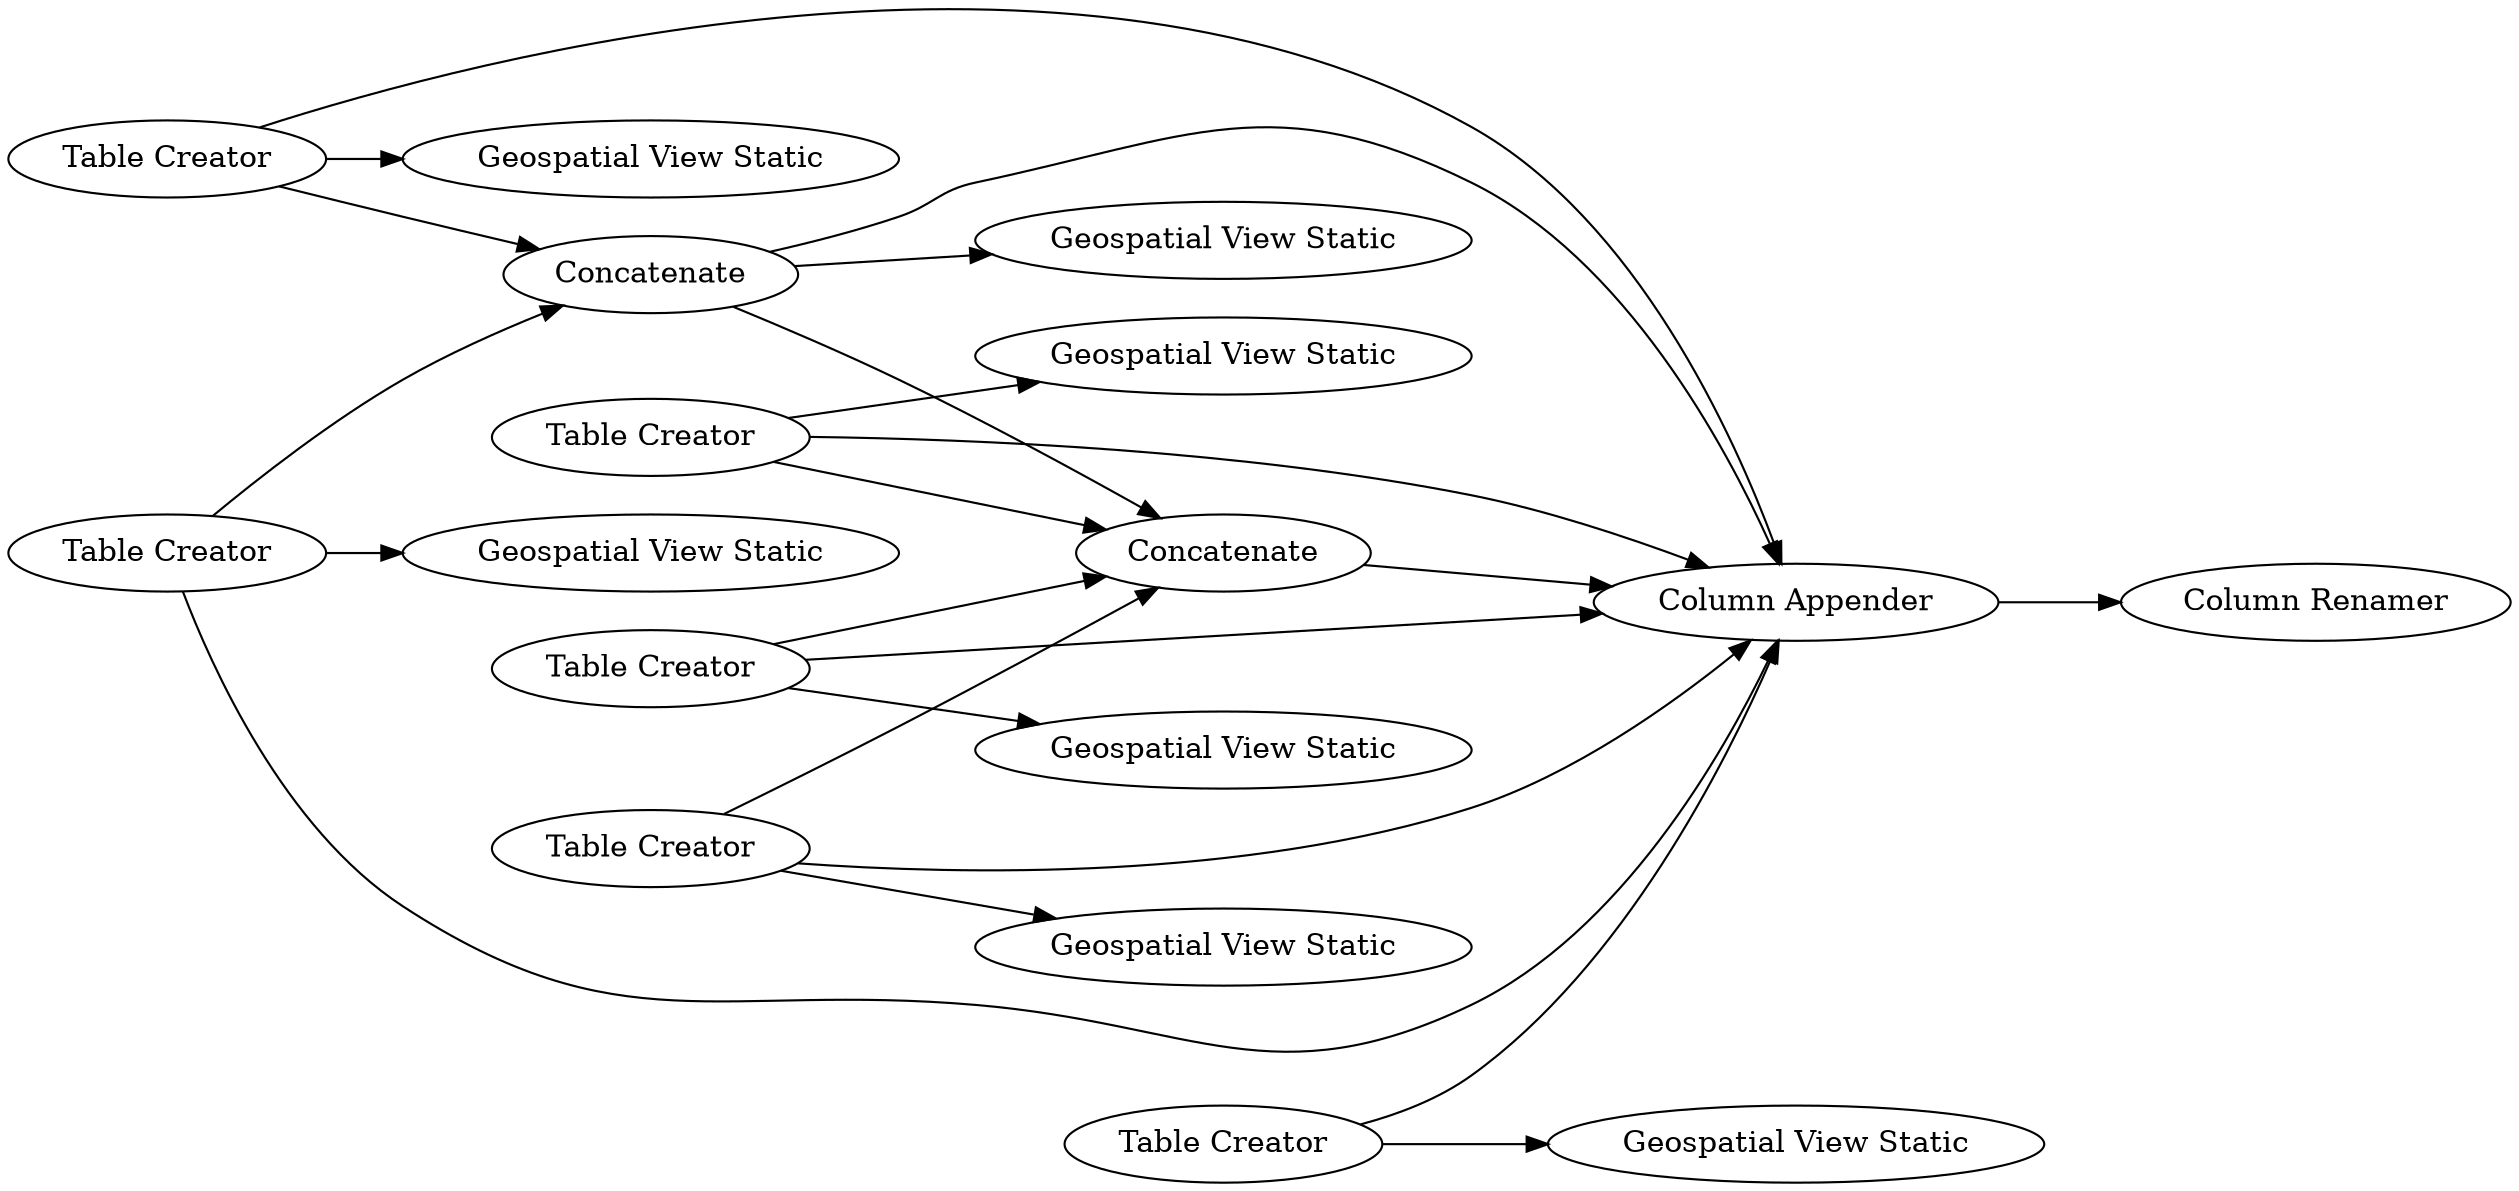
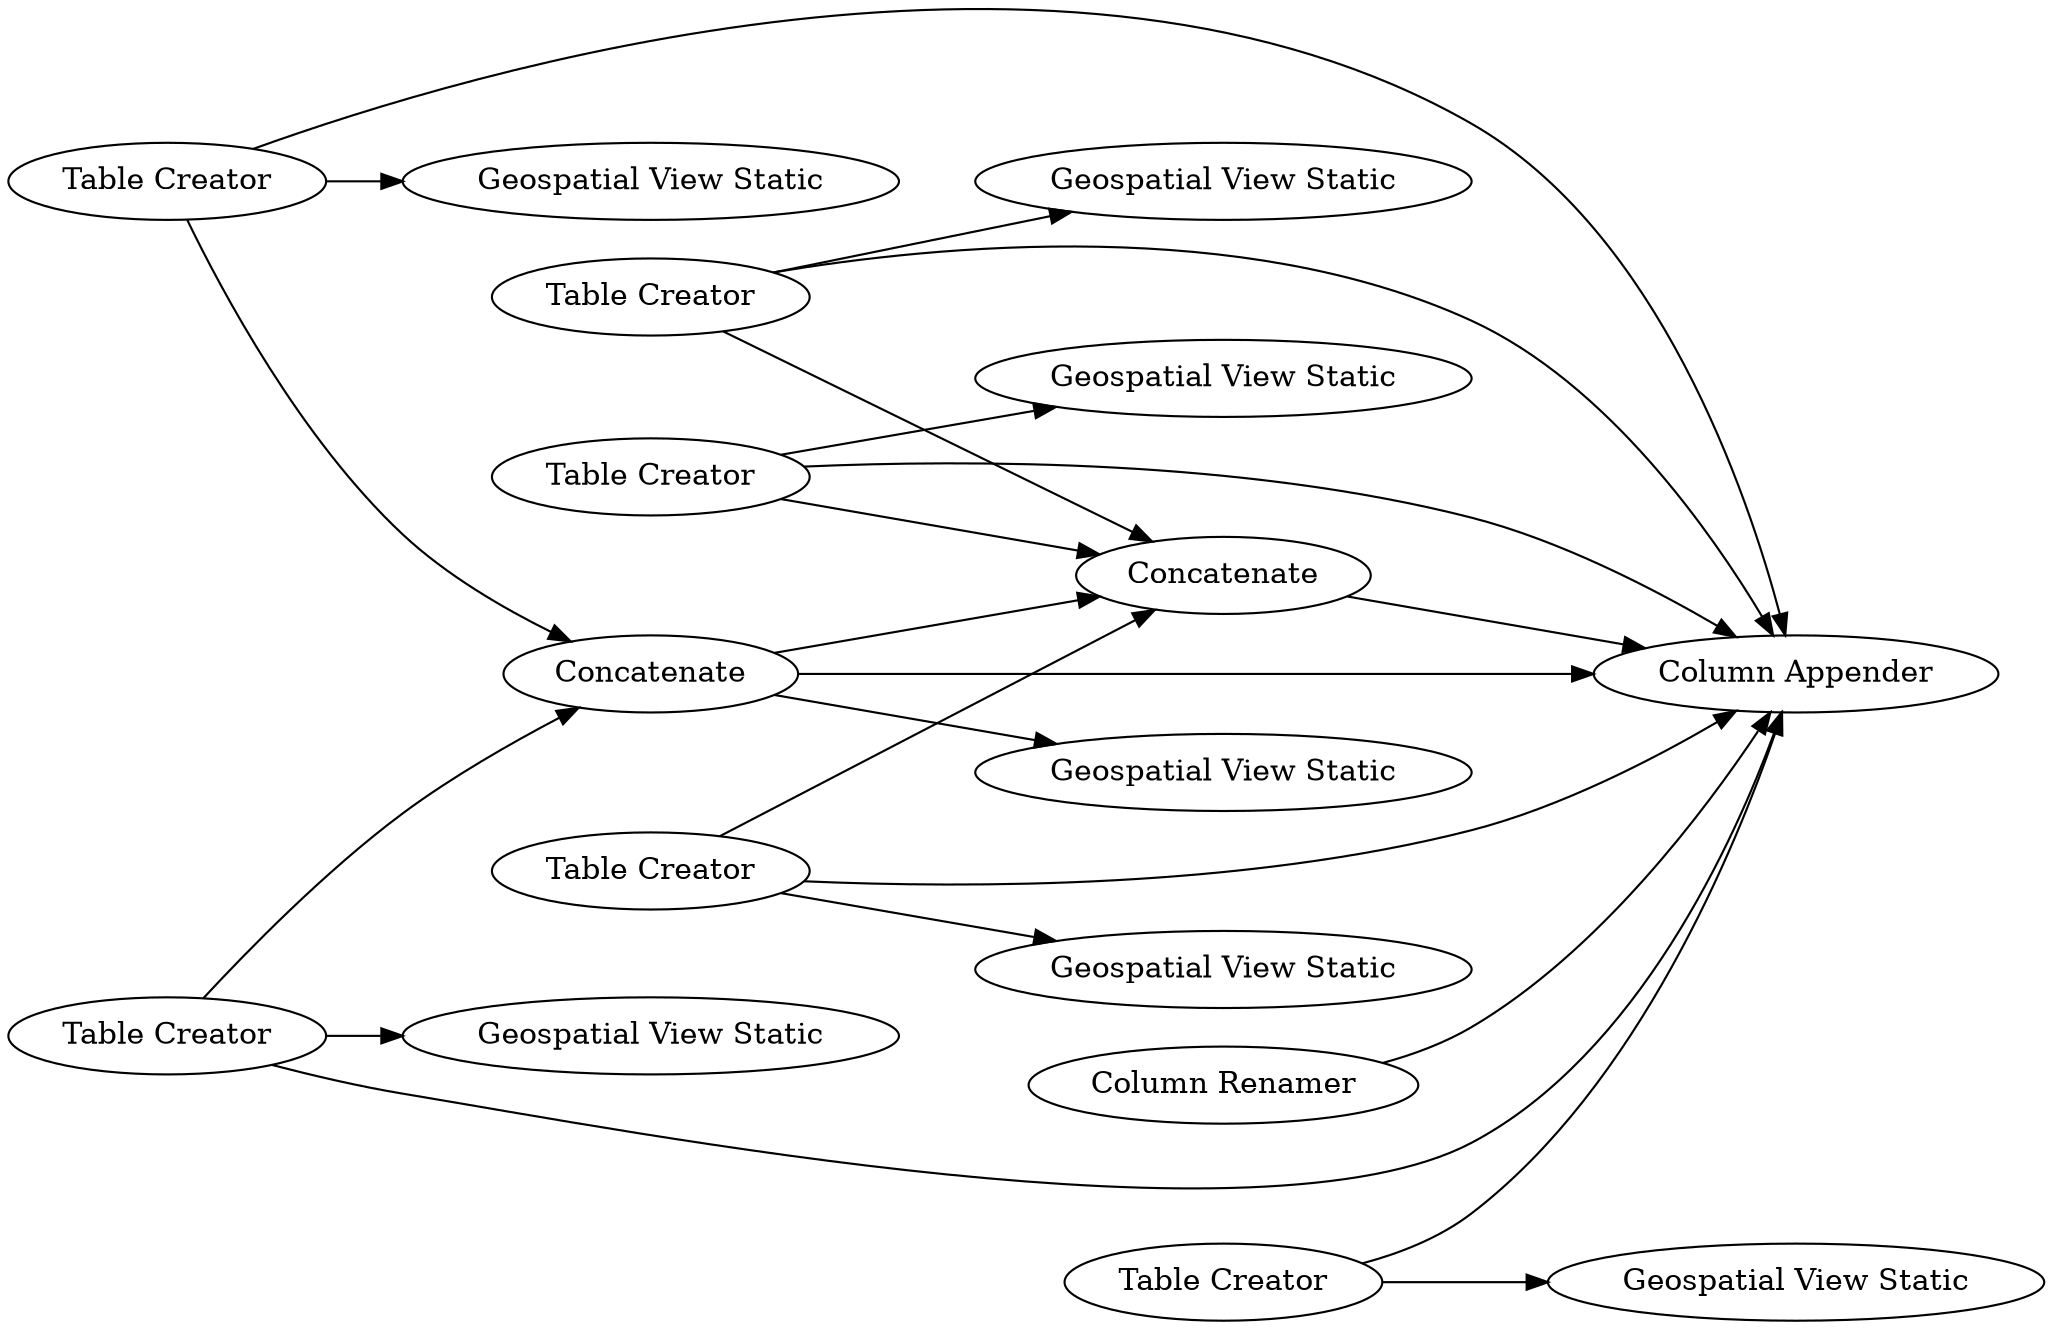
(2049, 602) -> (1597, 928)
